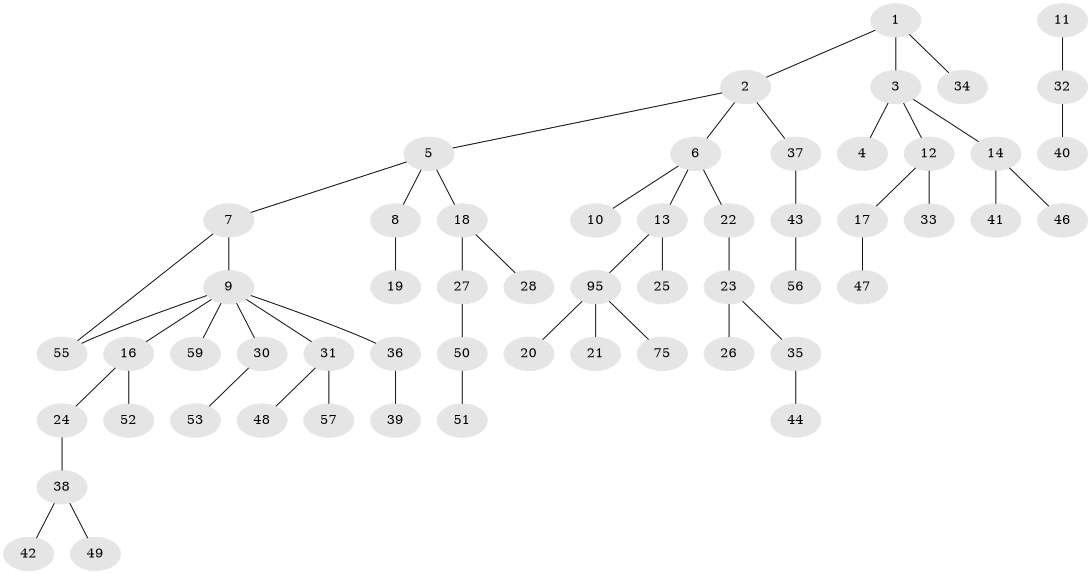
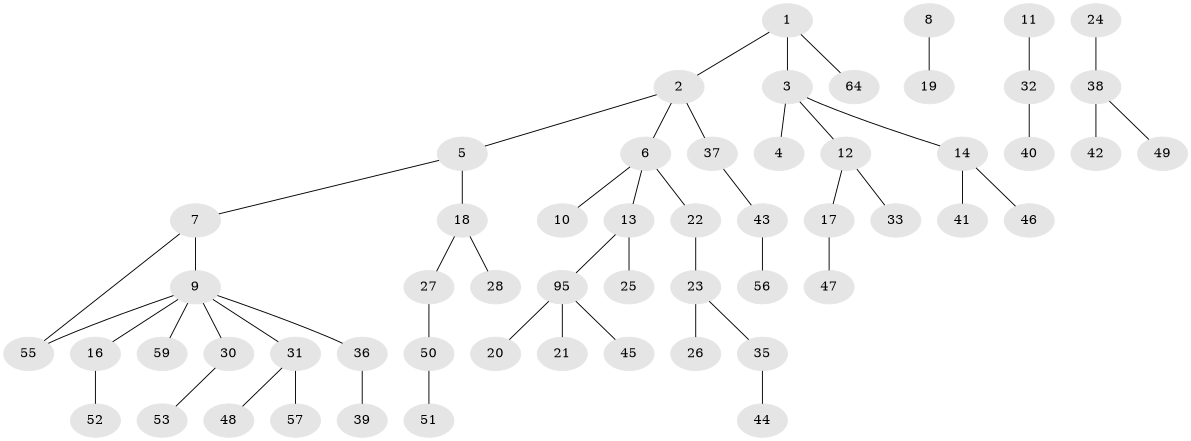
(963, 87) -> (854, 87)
(412, 187) -> none
(662, 354) -> (629, 354)
(96, 387) -> none
